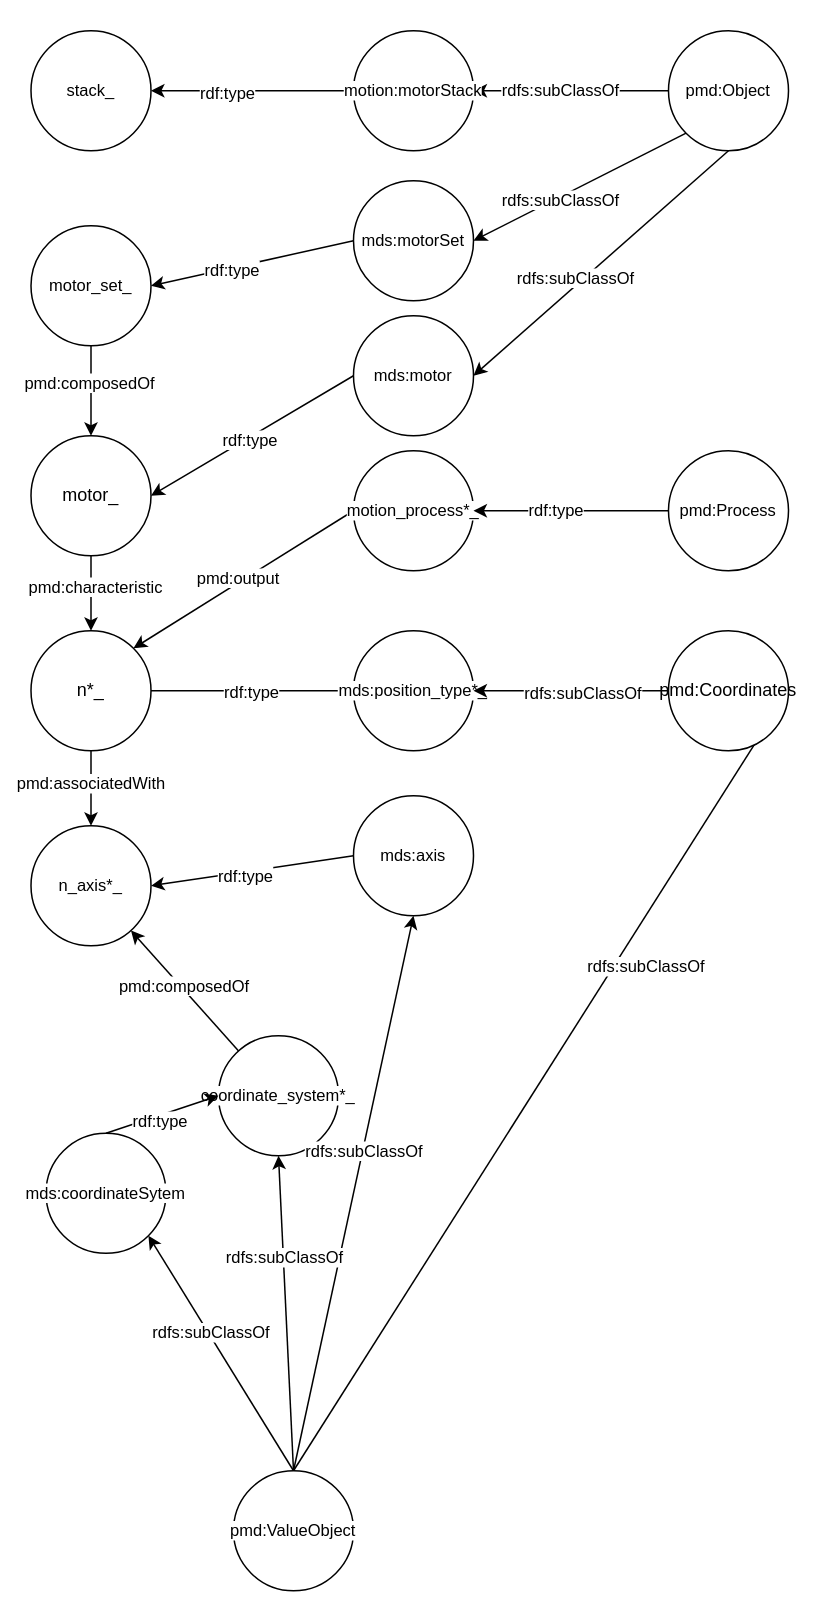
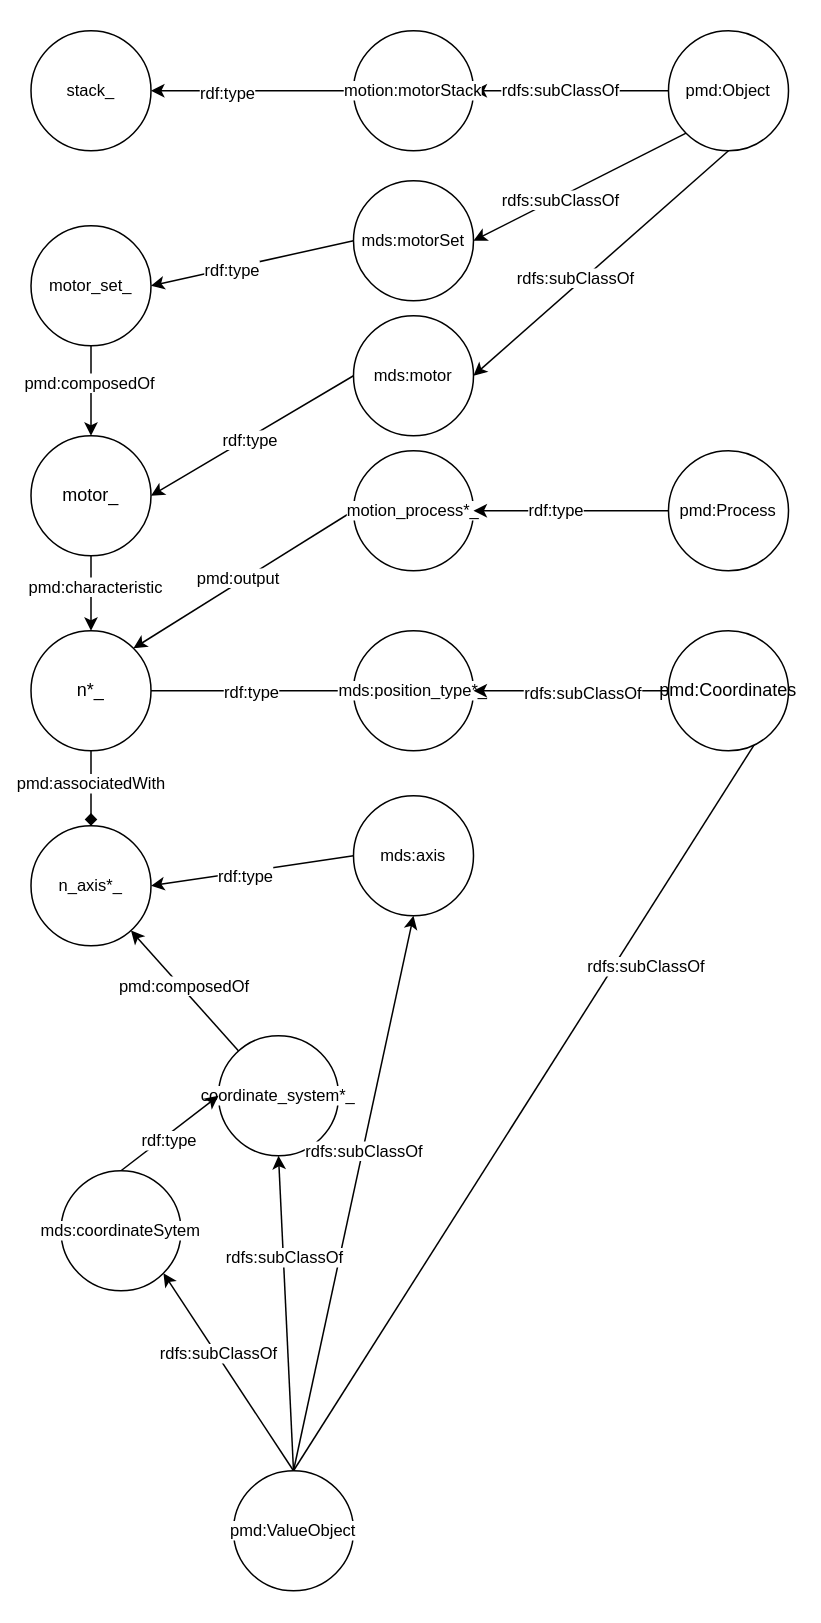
(91, 814) -> (91, 813)
(106, 1193) -> (121, 1231)
